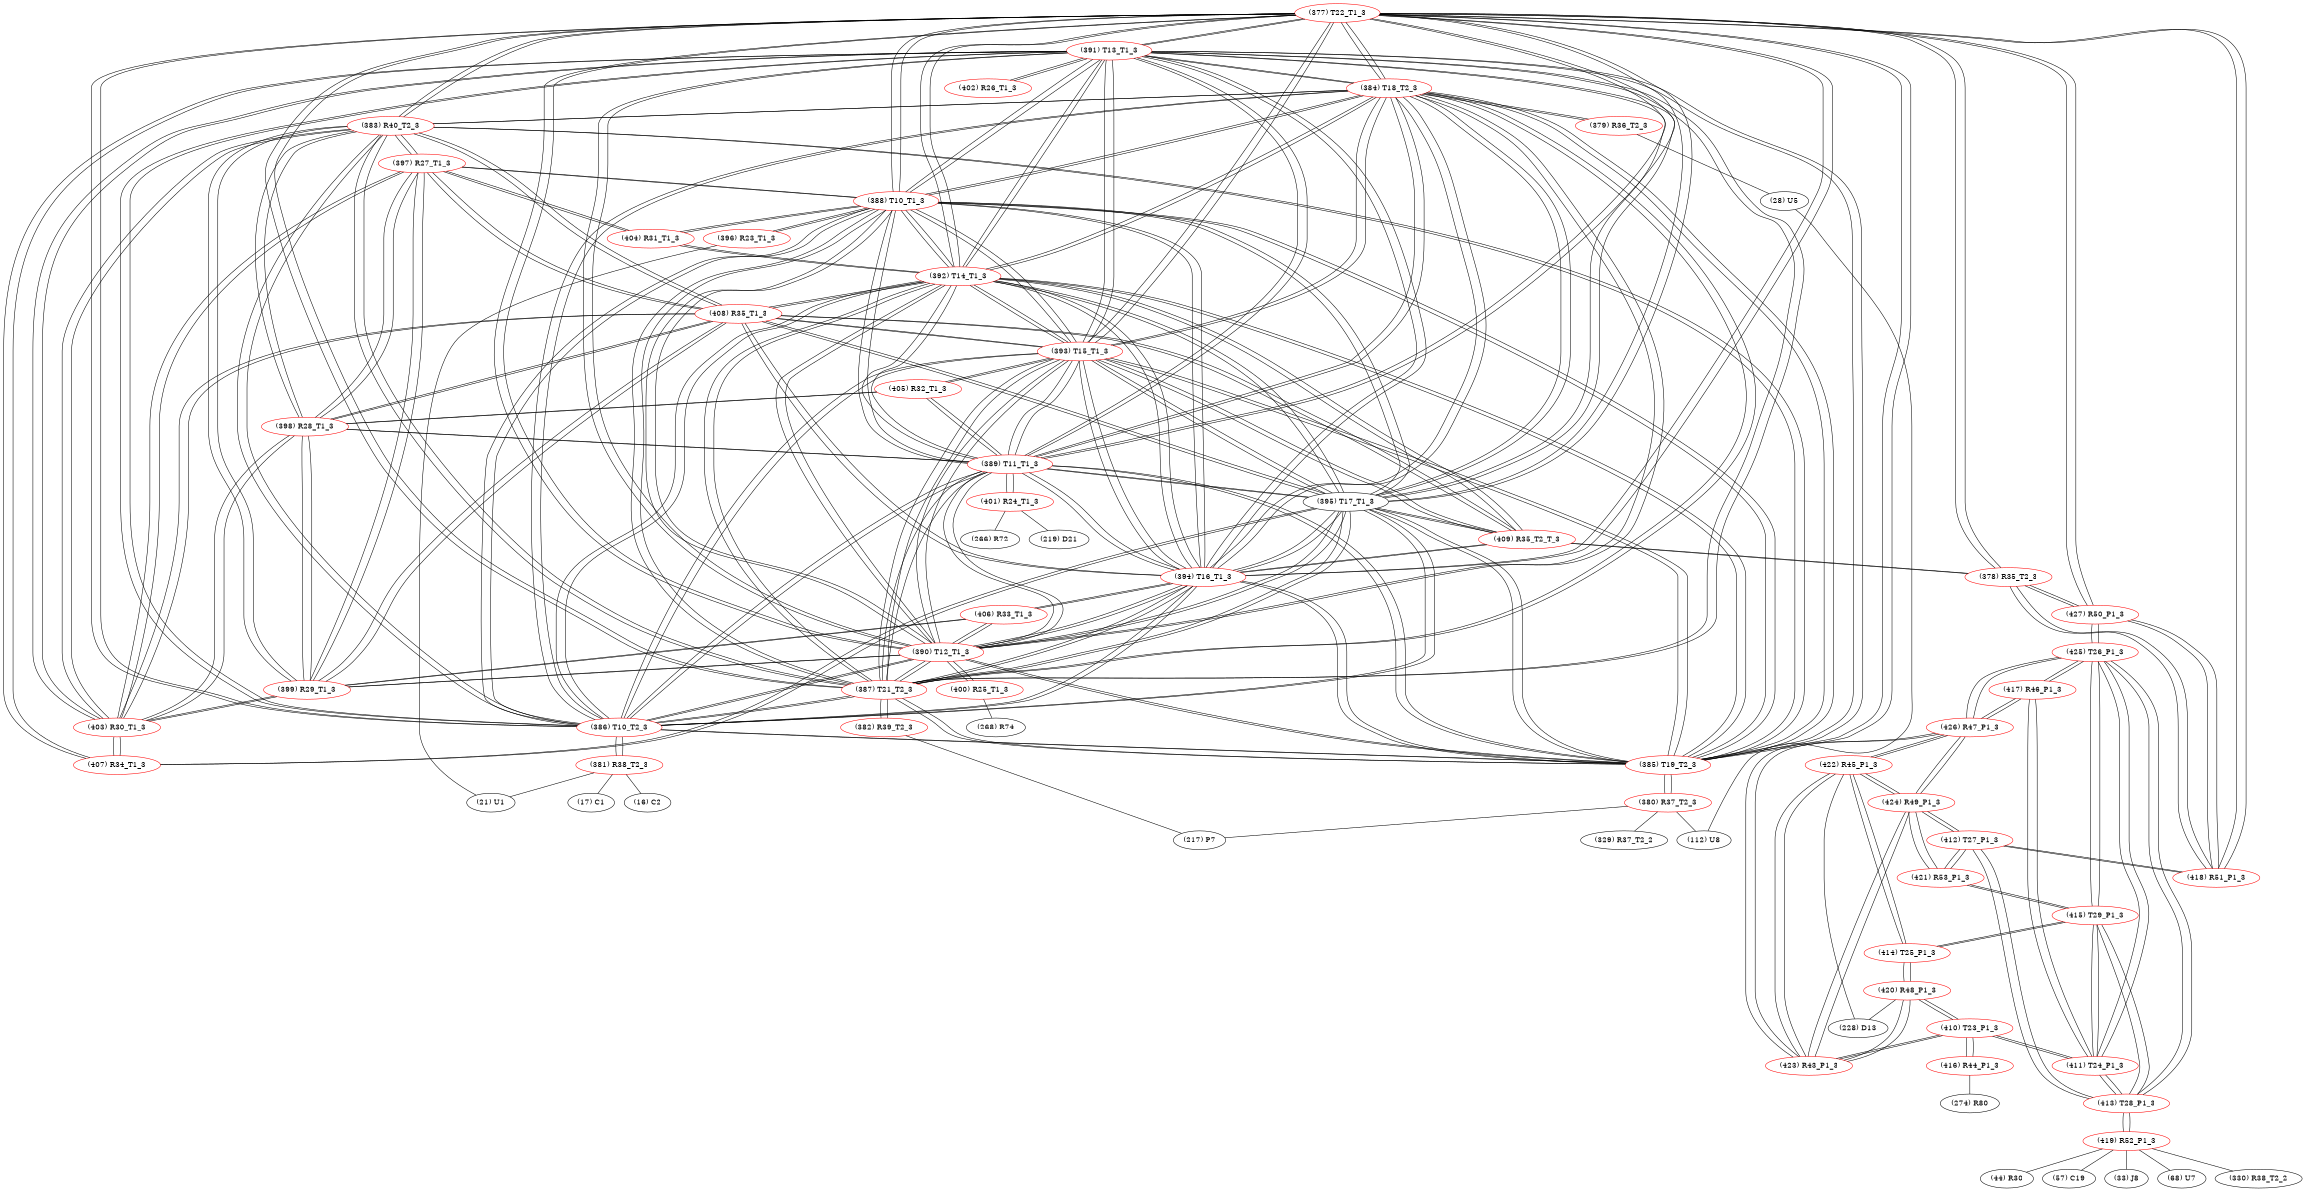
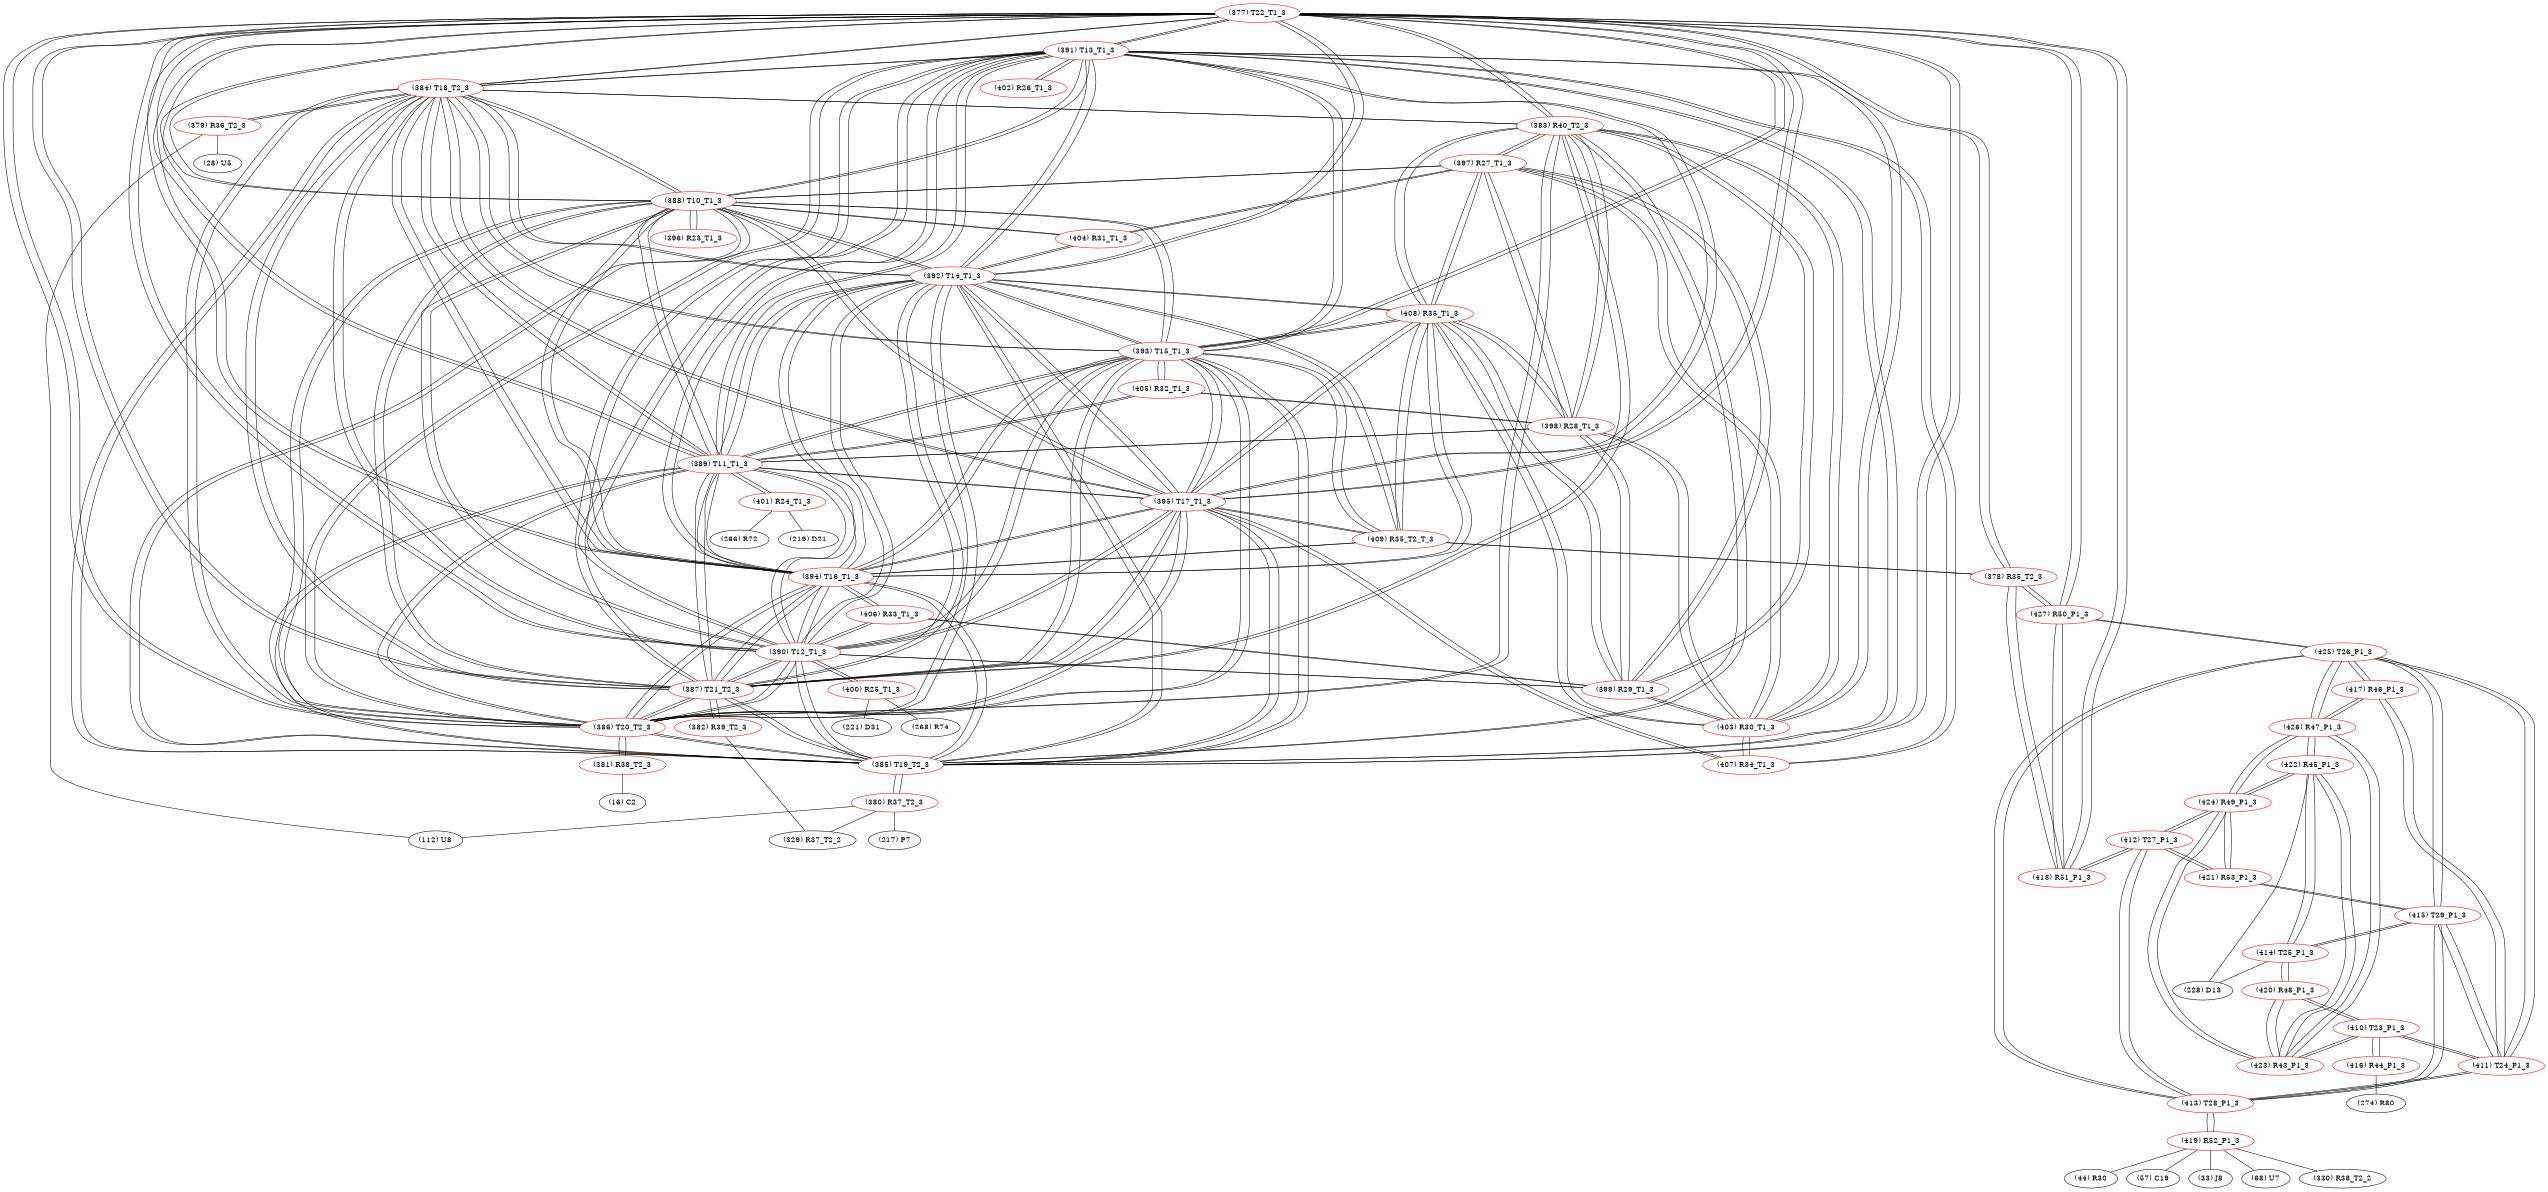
(1346, 502) -> (1183, 502)
(1912, 577) -> (51, 603)
(619, 727) -> (622, 727)
none -> (862, 727)
(1044, 785) -> (765, 784)
(491, 803) -> none
(591, 803) -> none
(1882, 1010) -> (2243, 972)
